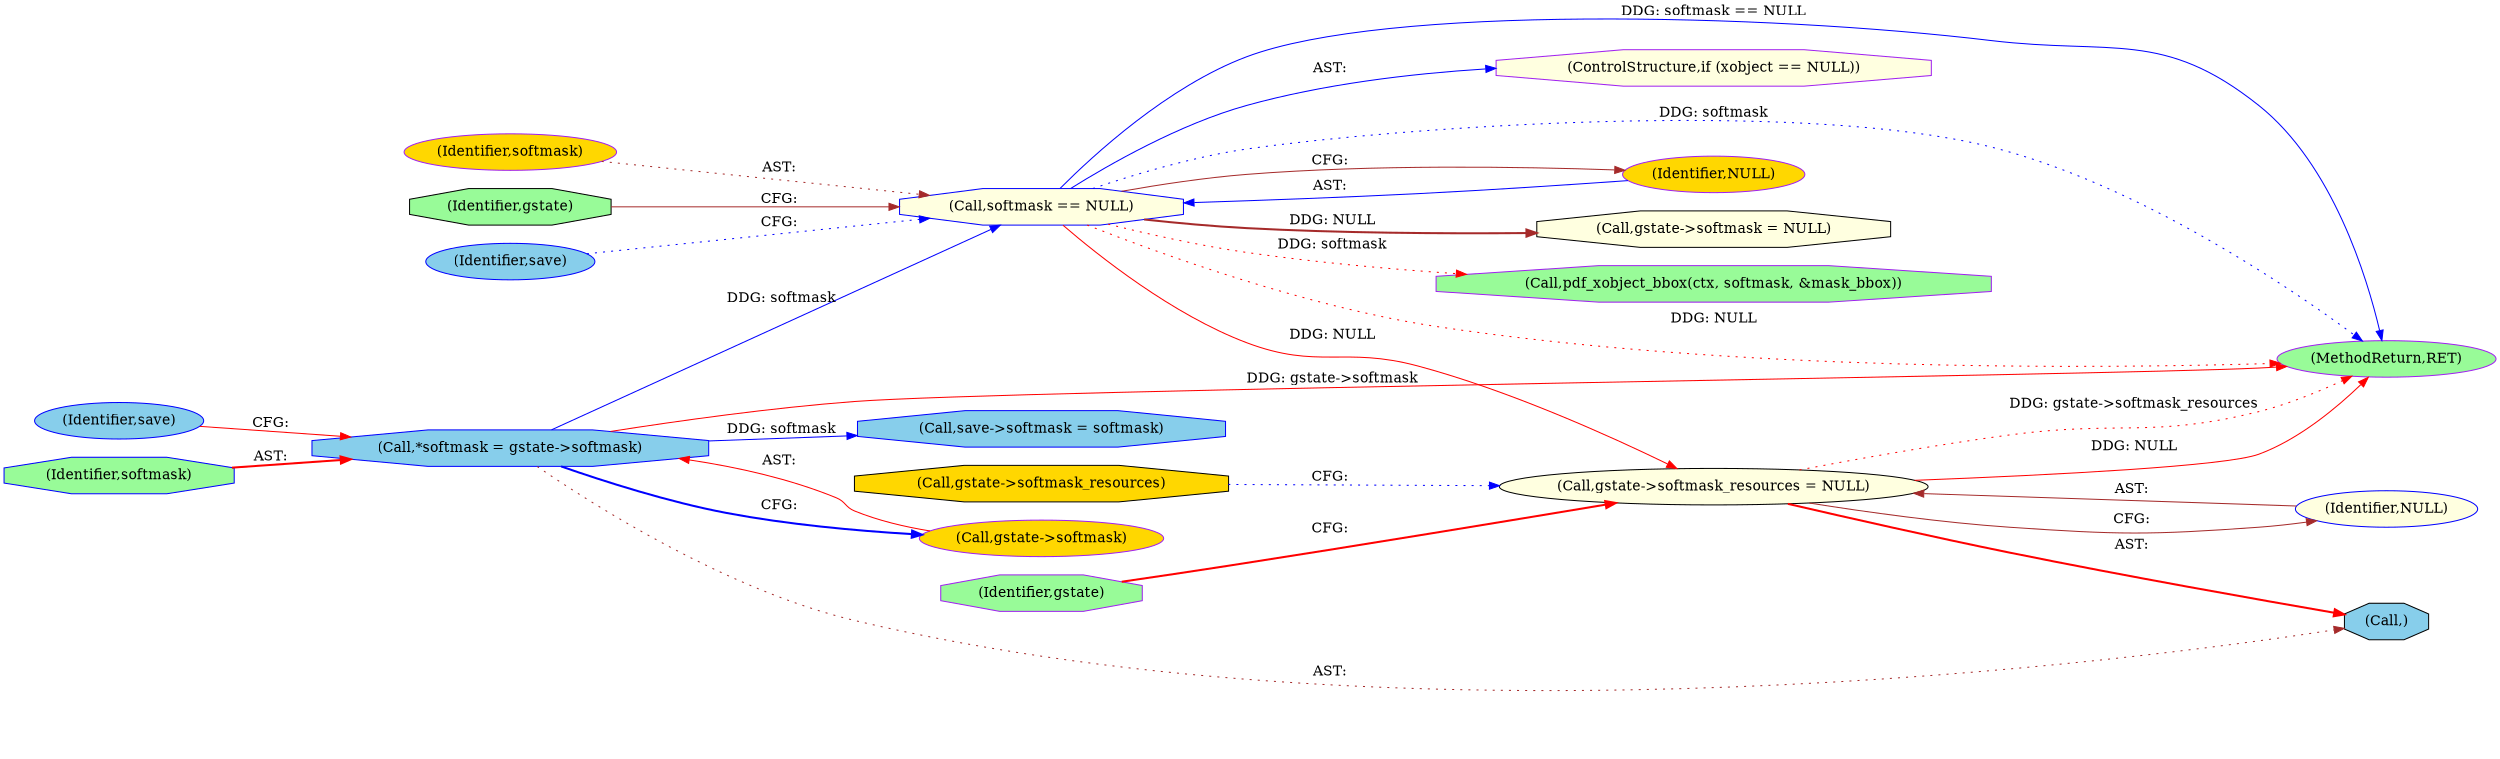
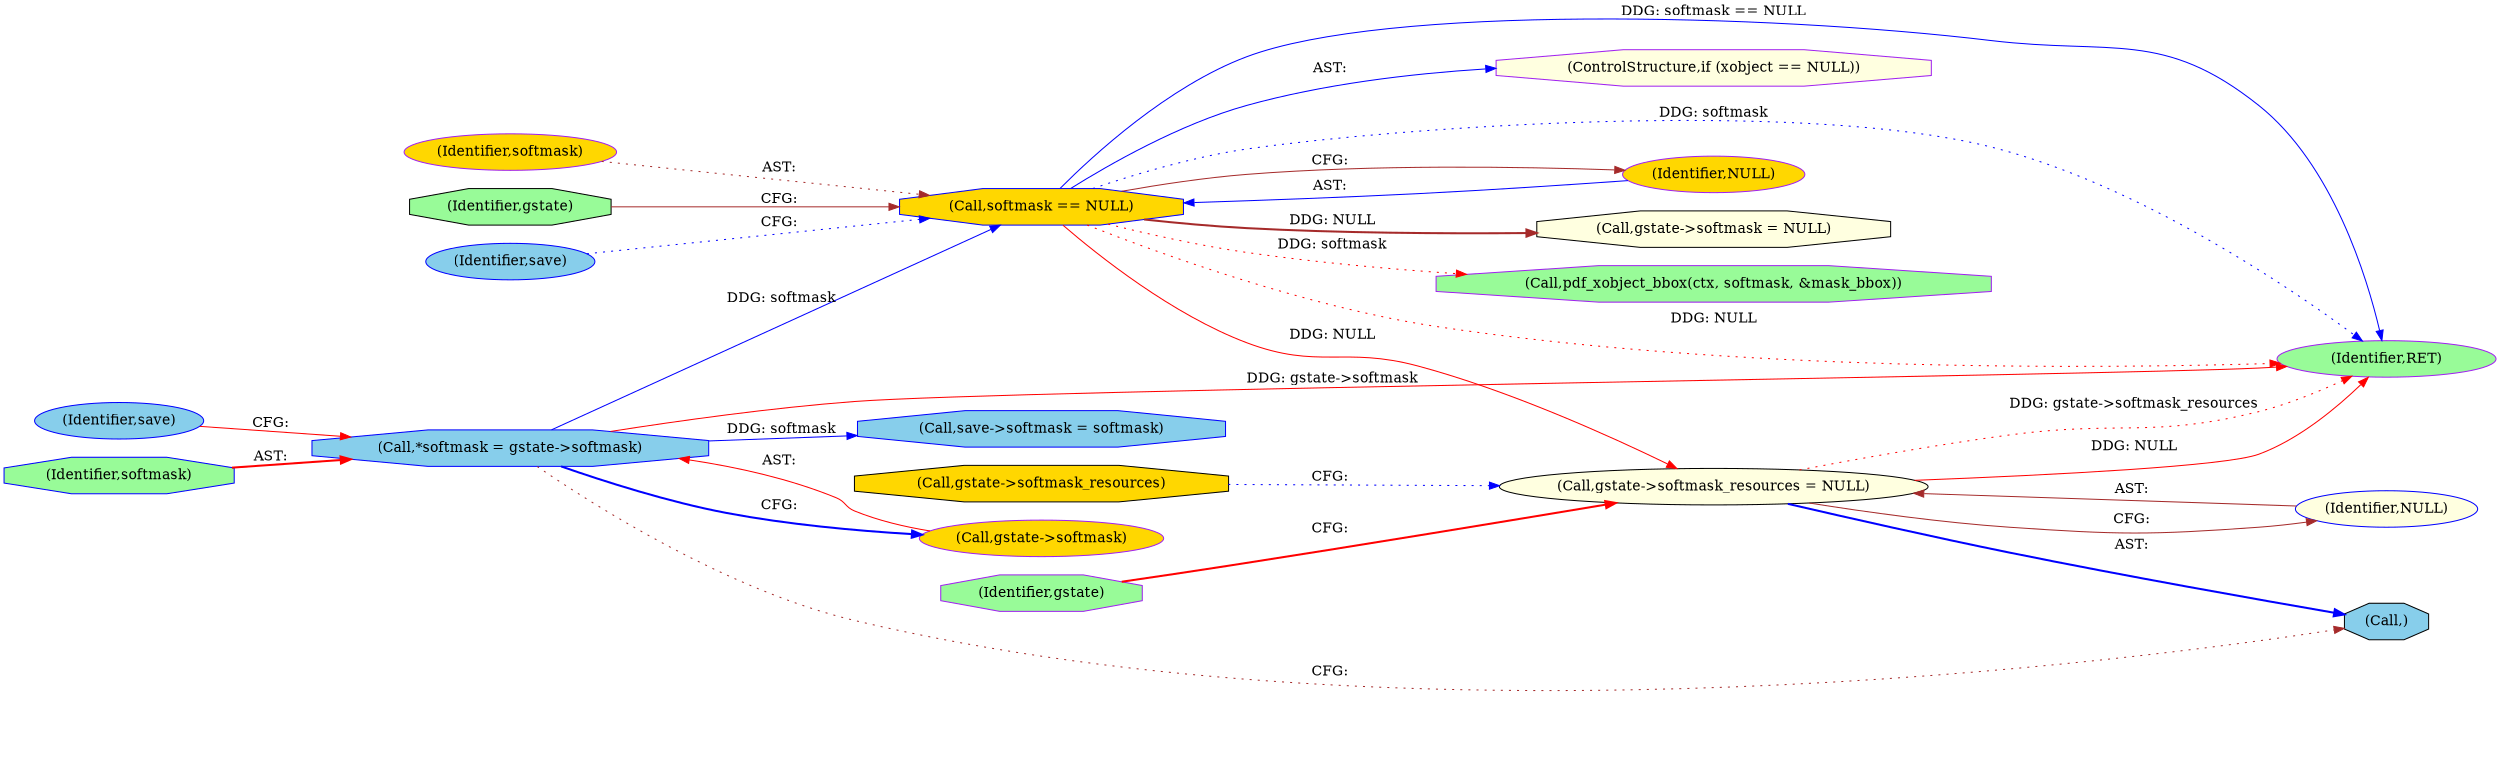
(1041, 207) -> (1041, 207)
(2386, 359) -> (2386, 359)
(2060, 563) -> (2060, 563)
(1332, 672) -> (1332, 672)
